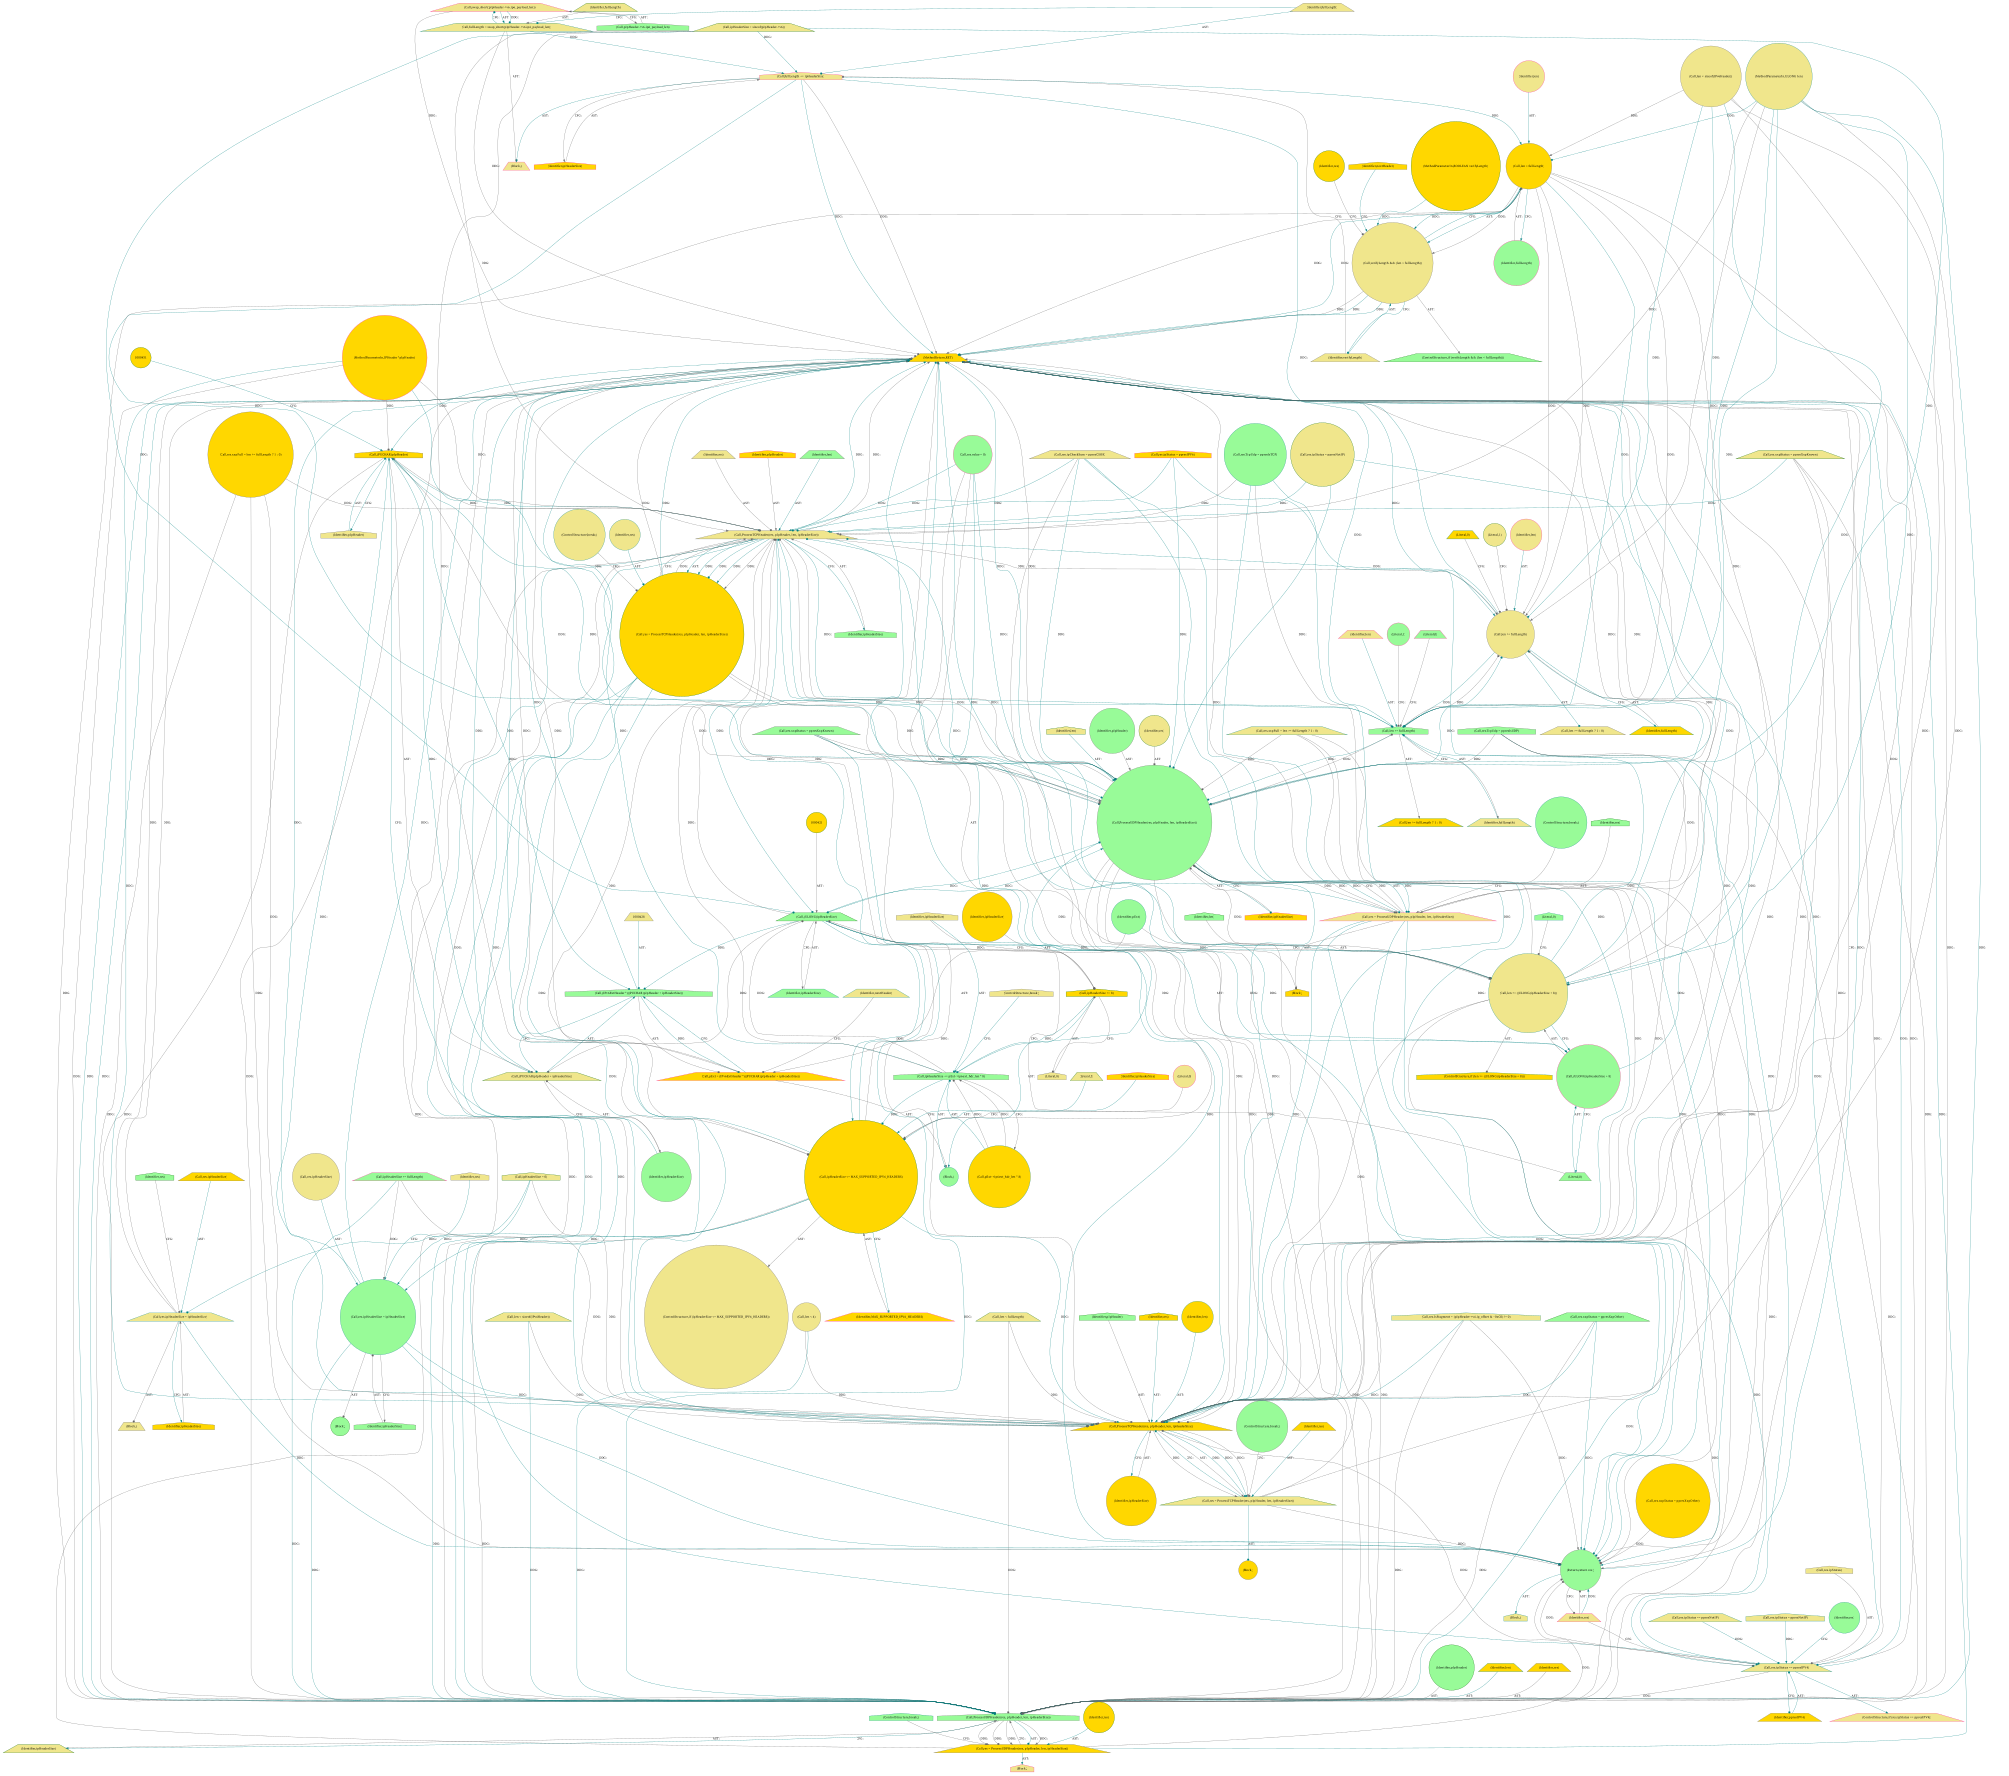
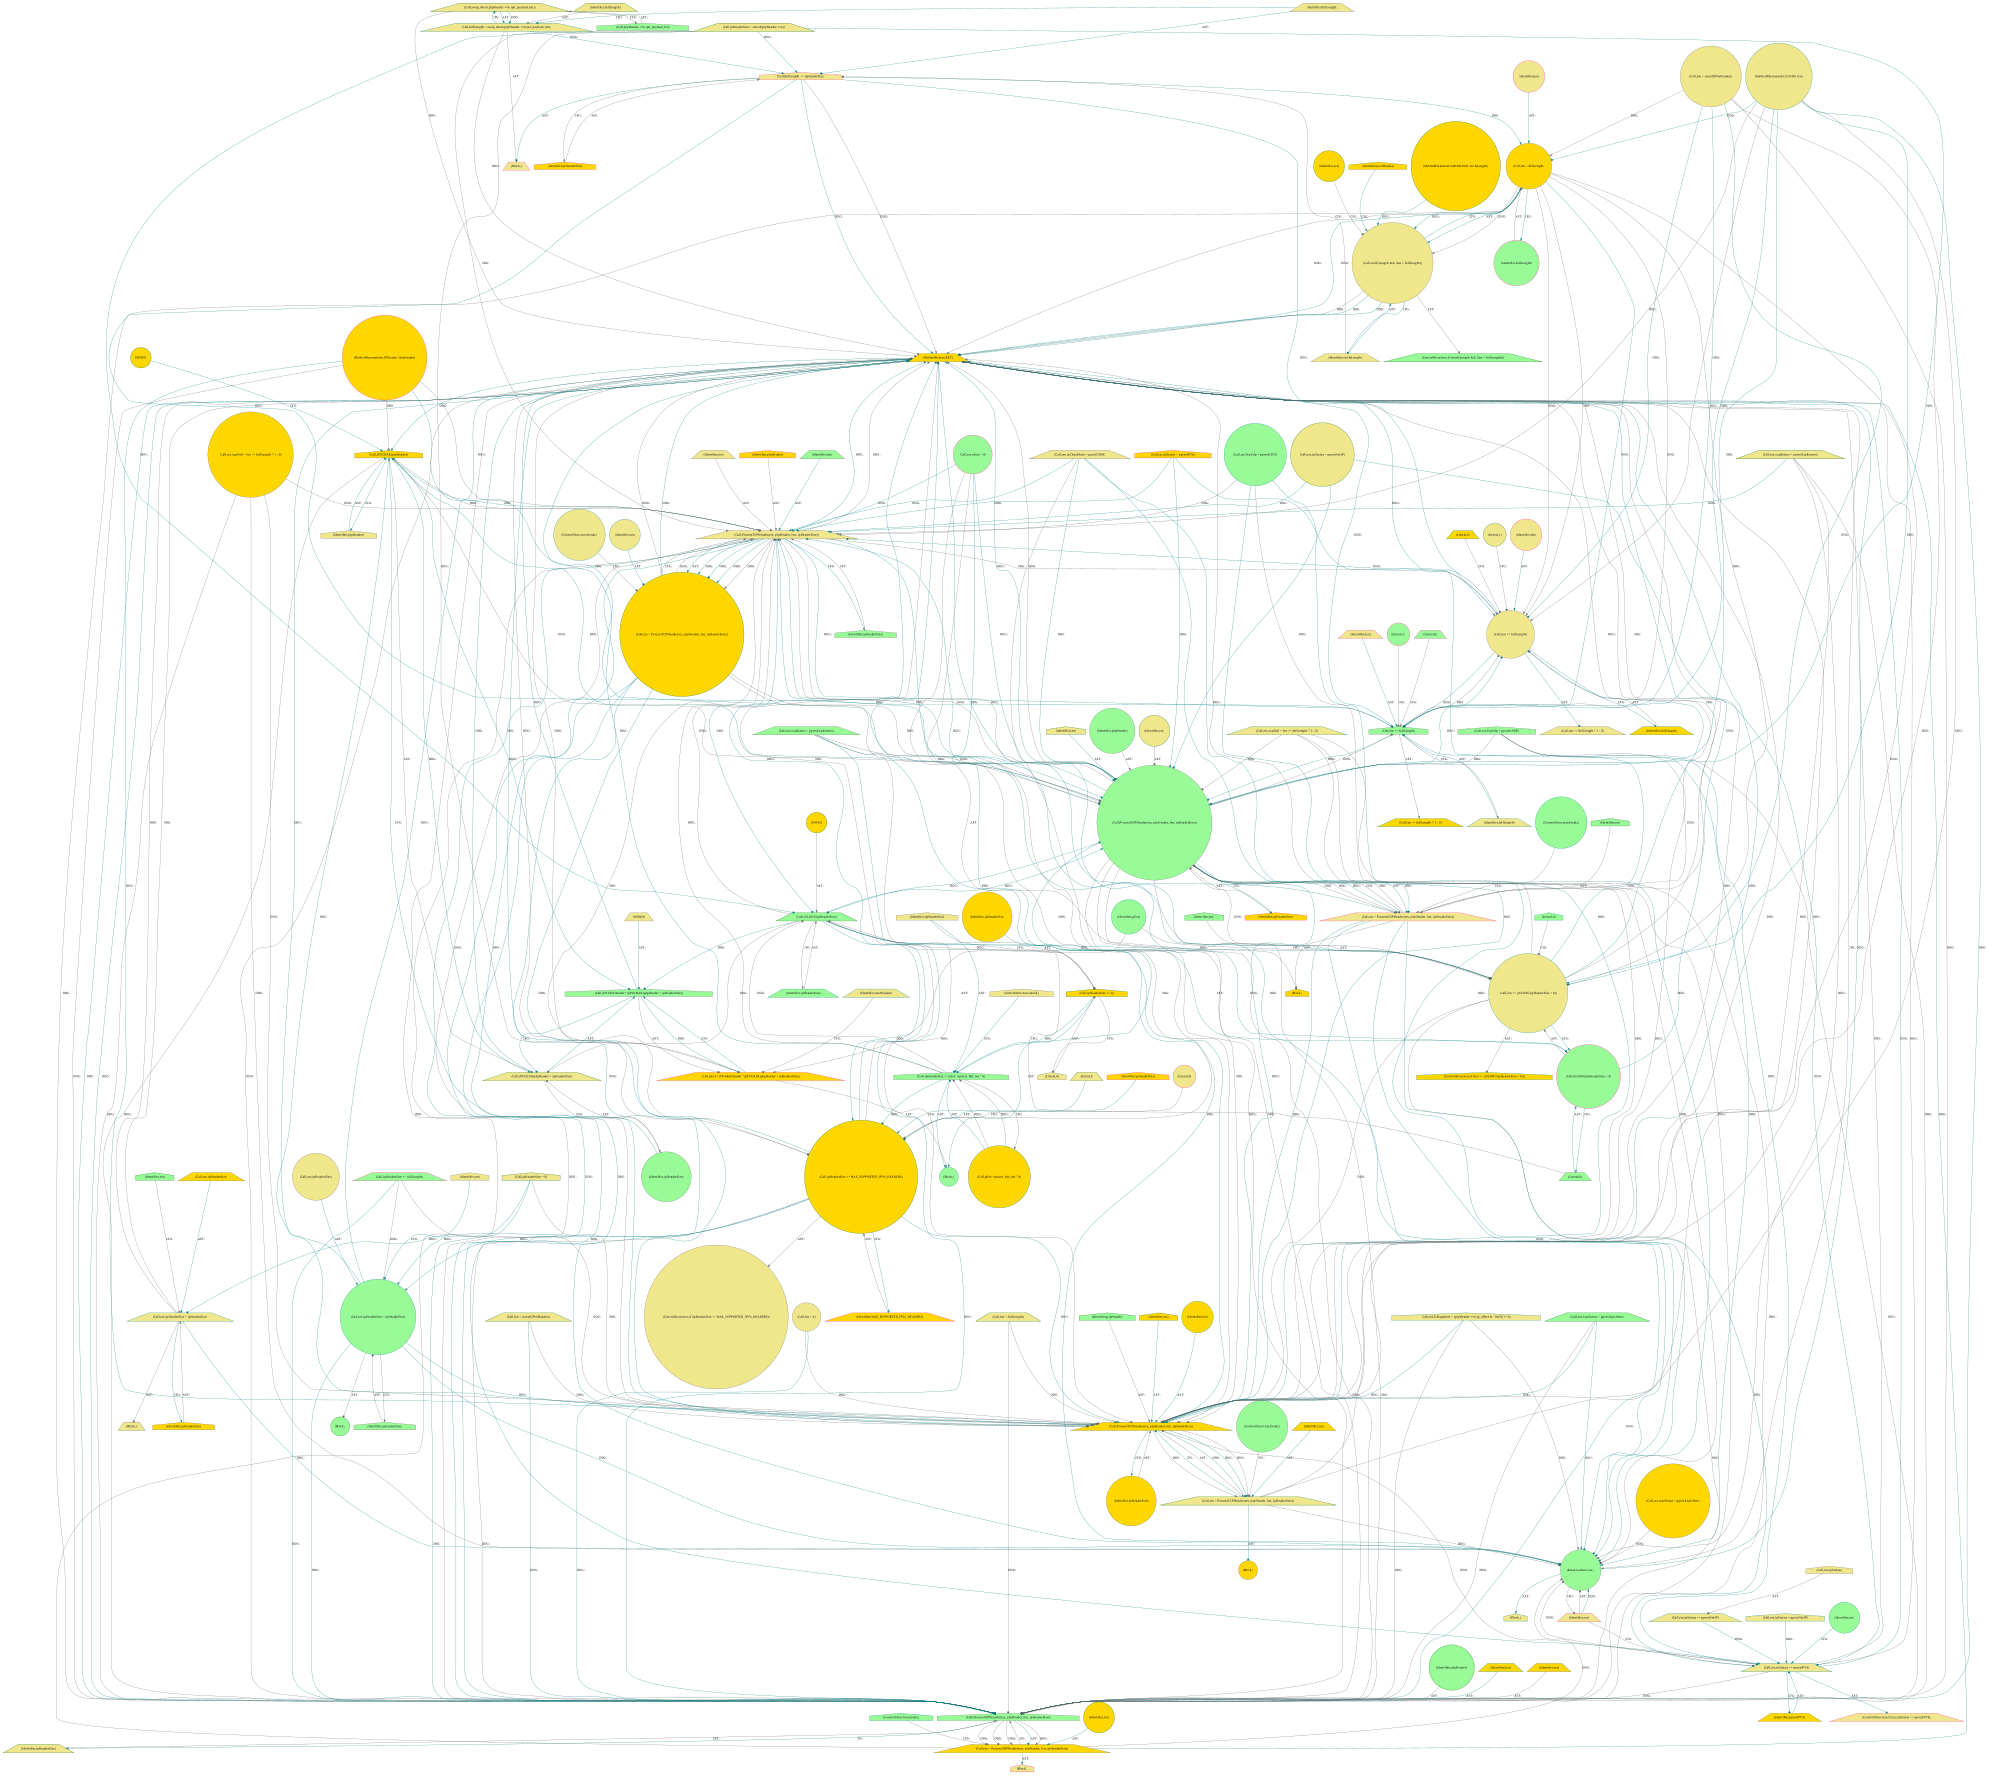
(500, 7) -> (500, 7)
(1865, 1627) -> (1767, 1596)
